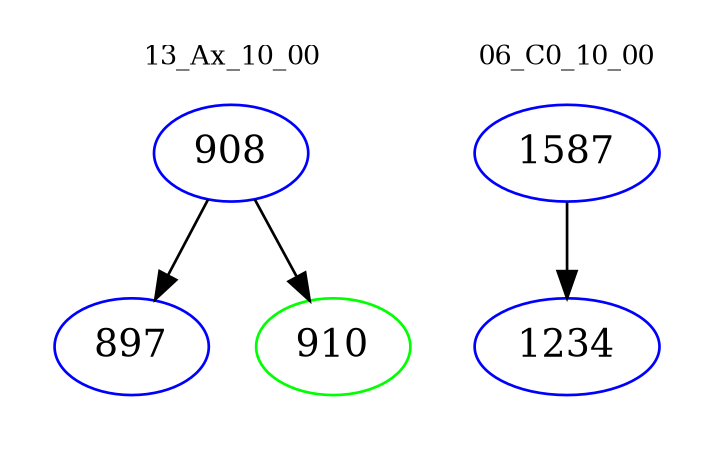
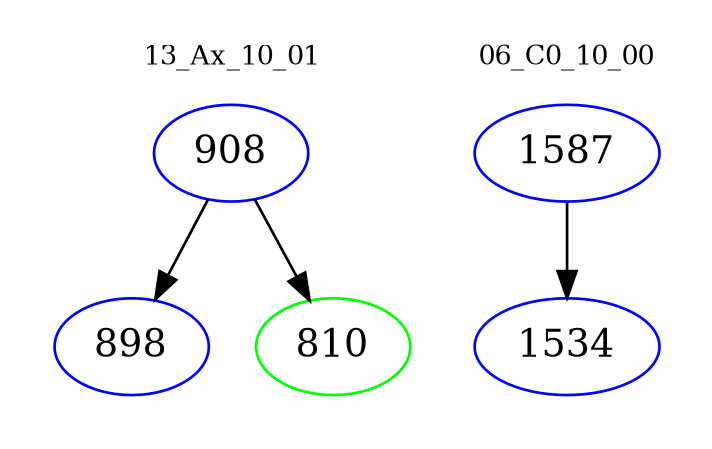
(232, 58) -> (232, 58)
(132, 347) -> (132, 347)
(333, 347) -> (333, 347)
(567, 347) -> (567, 347)
